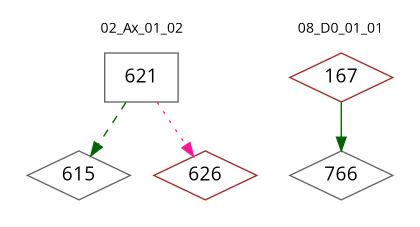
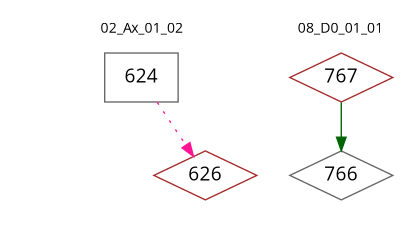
(141, 78) -> (141, 78)
(341, 78) -> (341, 78)
(79, 175) -> none
